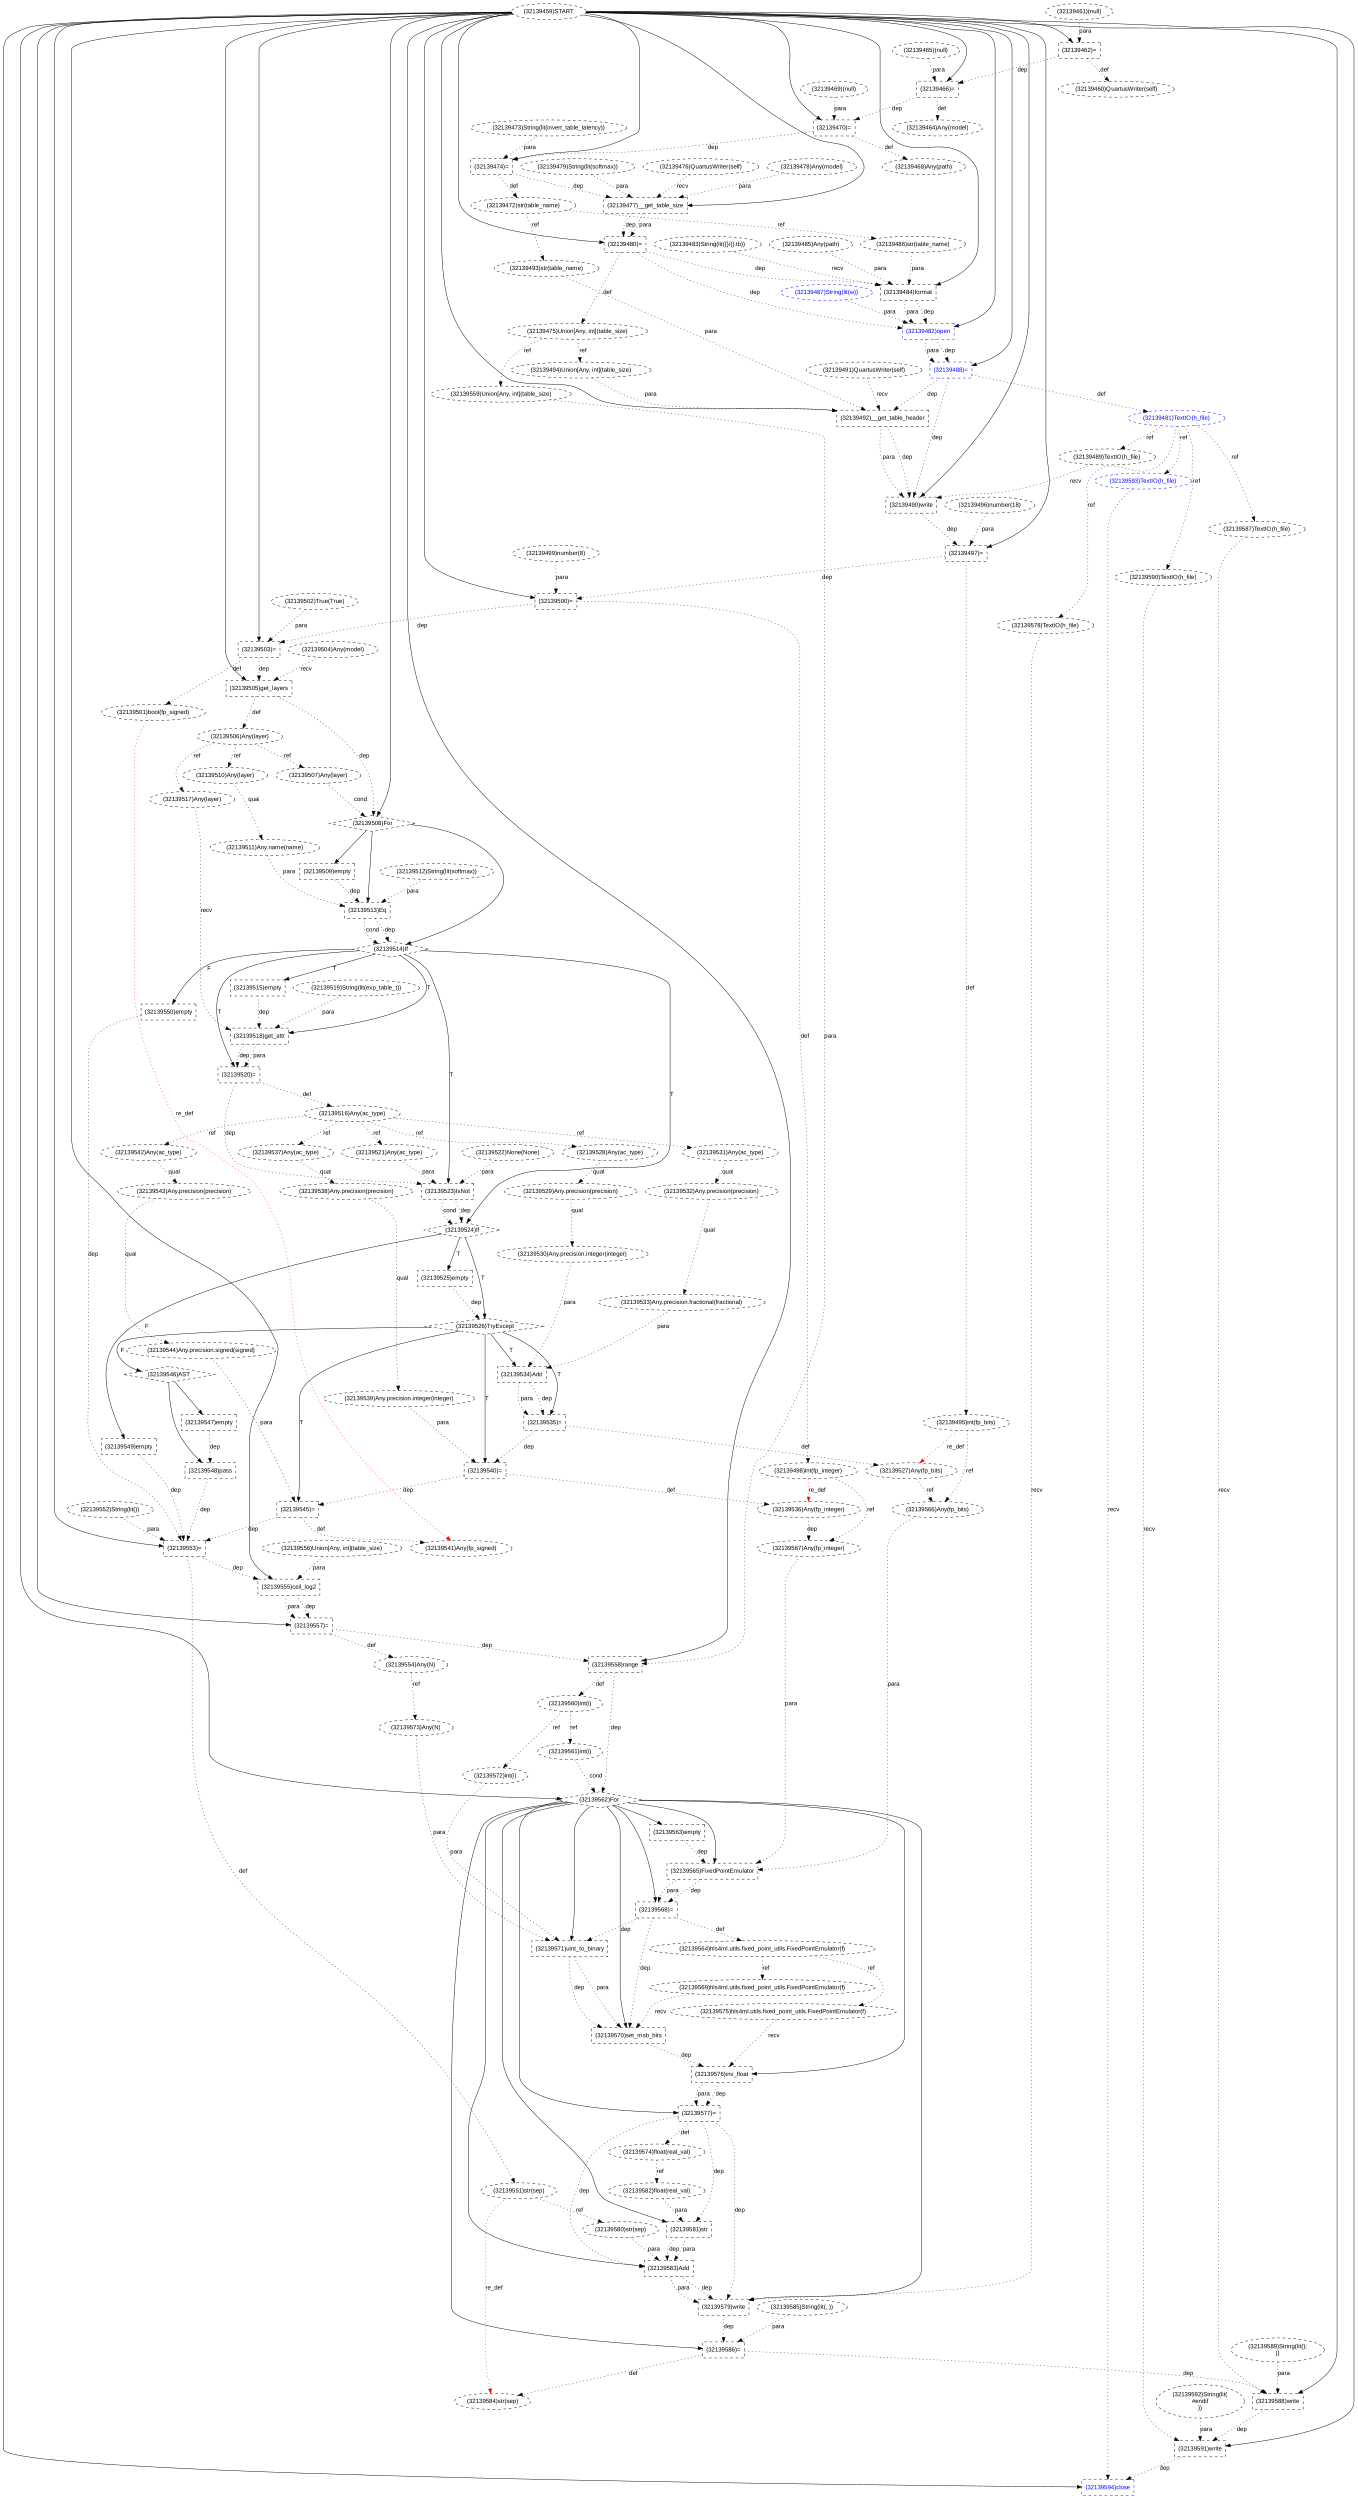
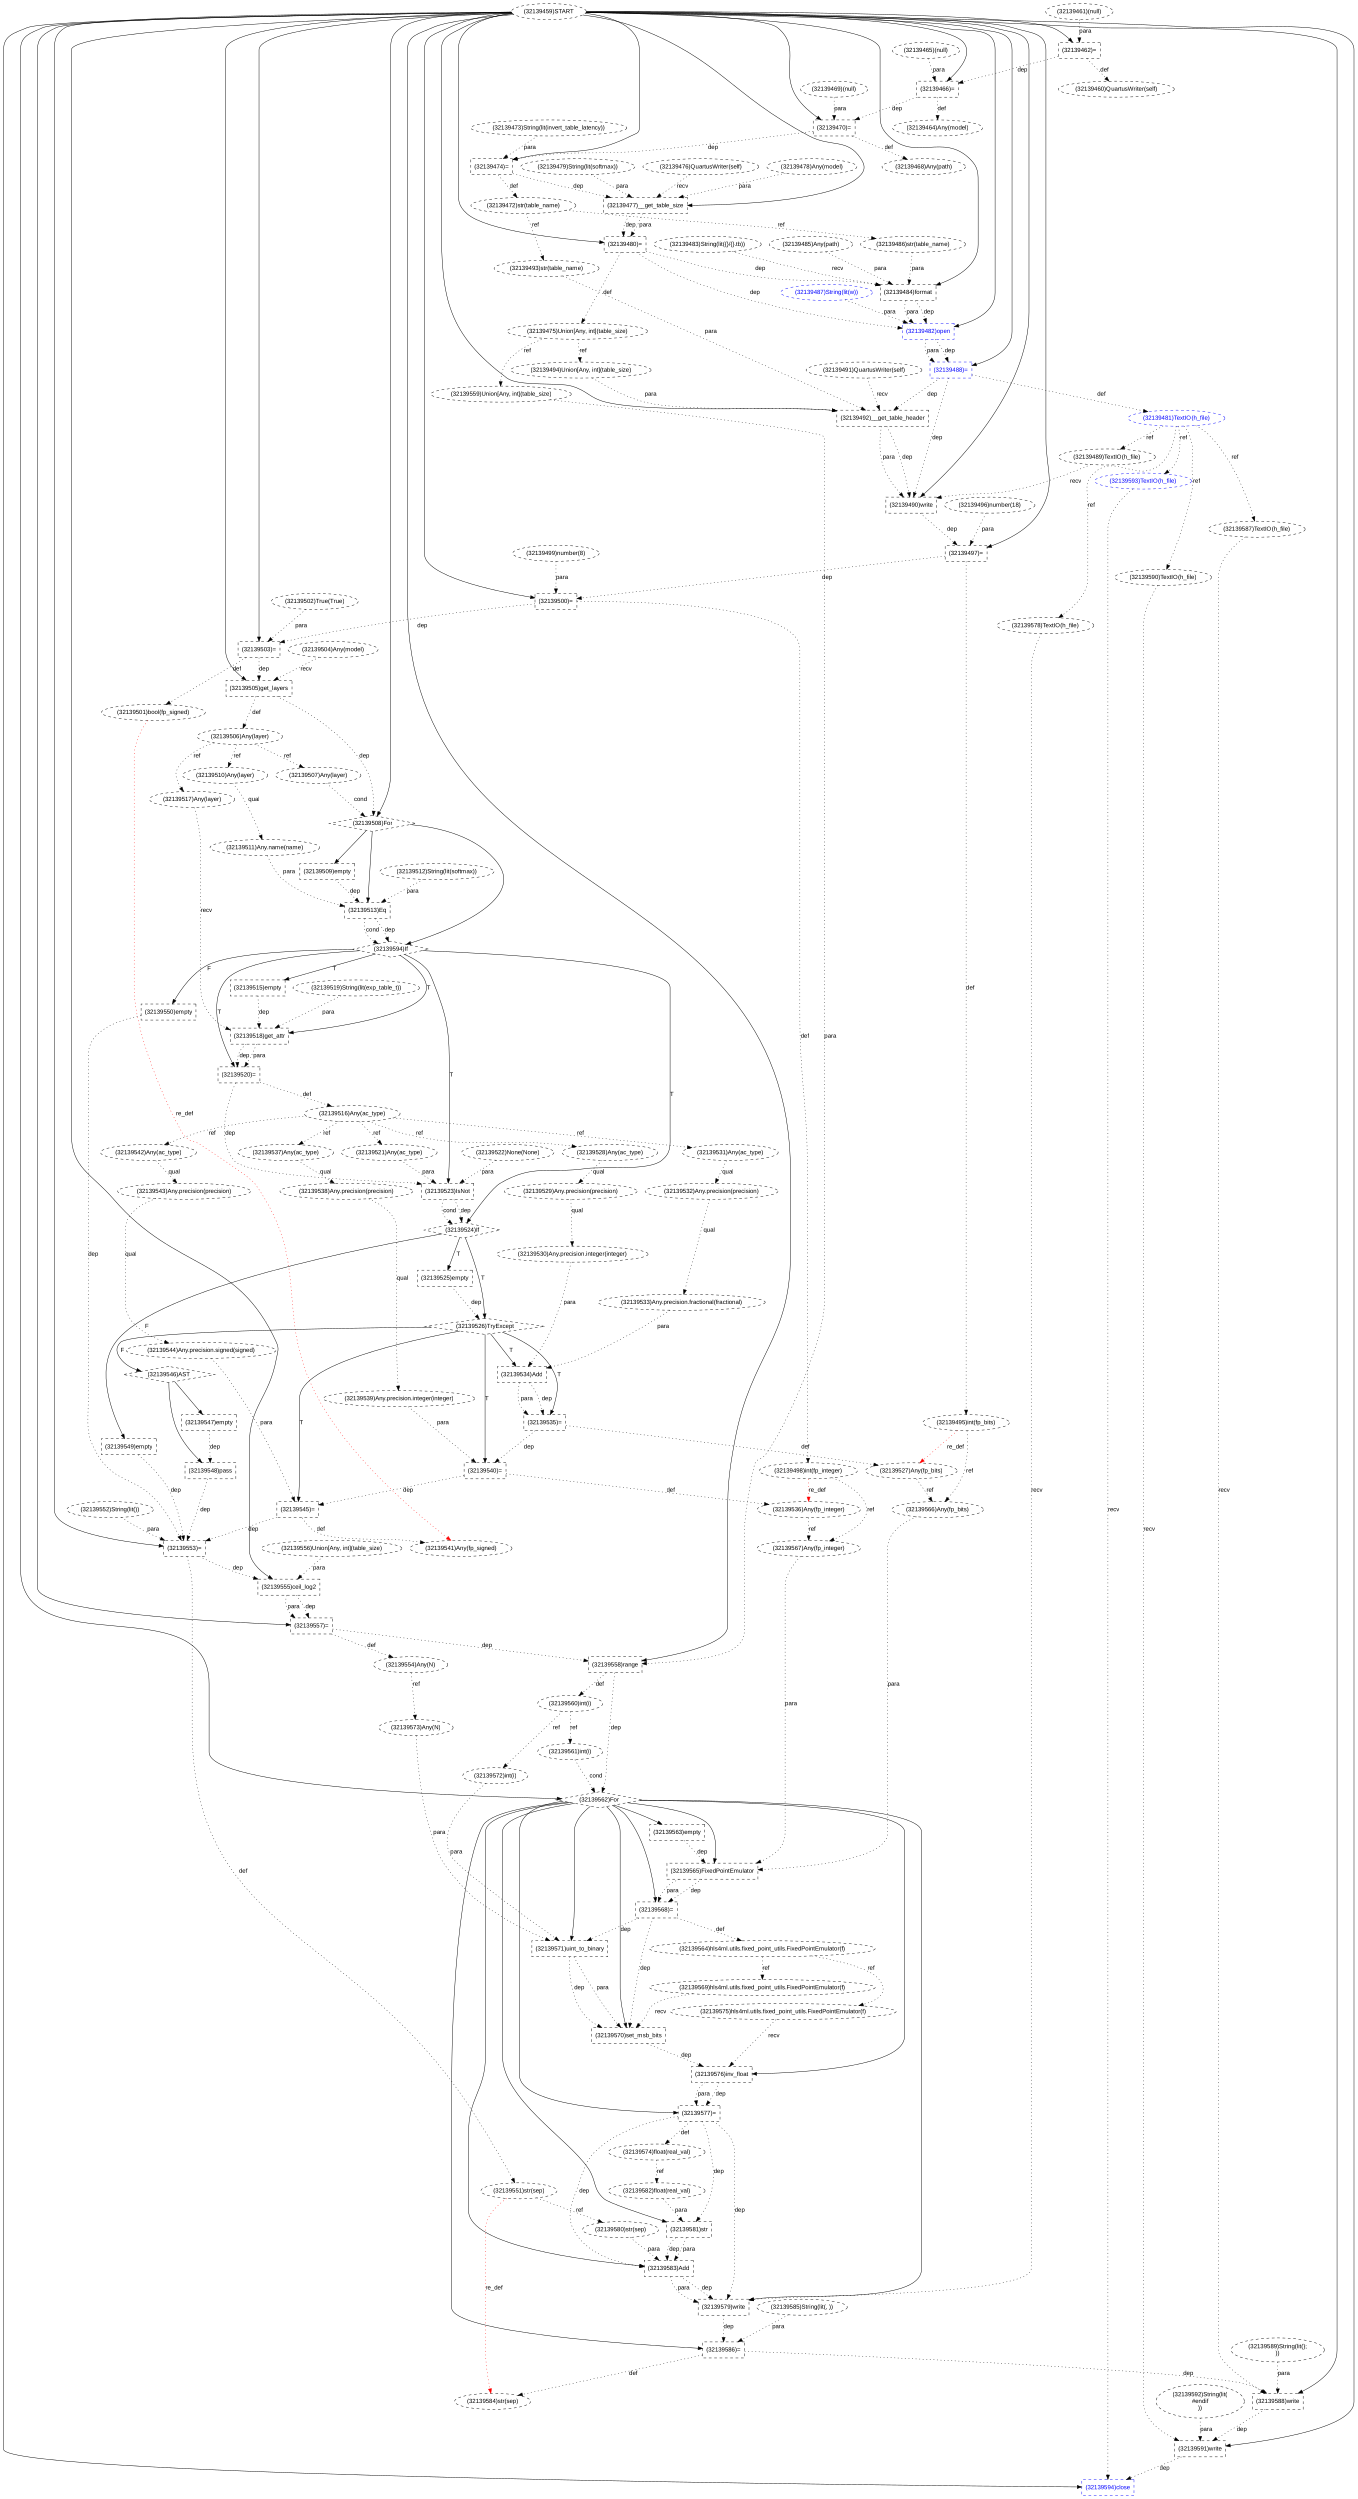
(391, 949) -> (391, 949)
(812, 1529) -> (812, 1529)
